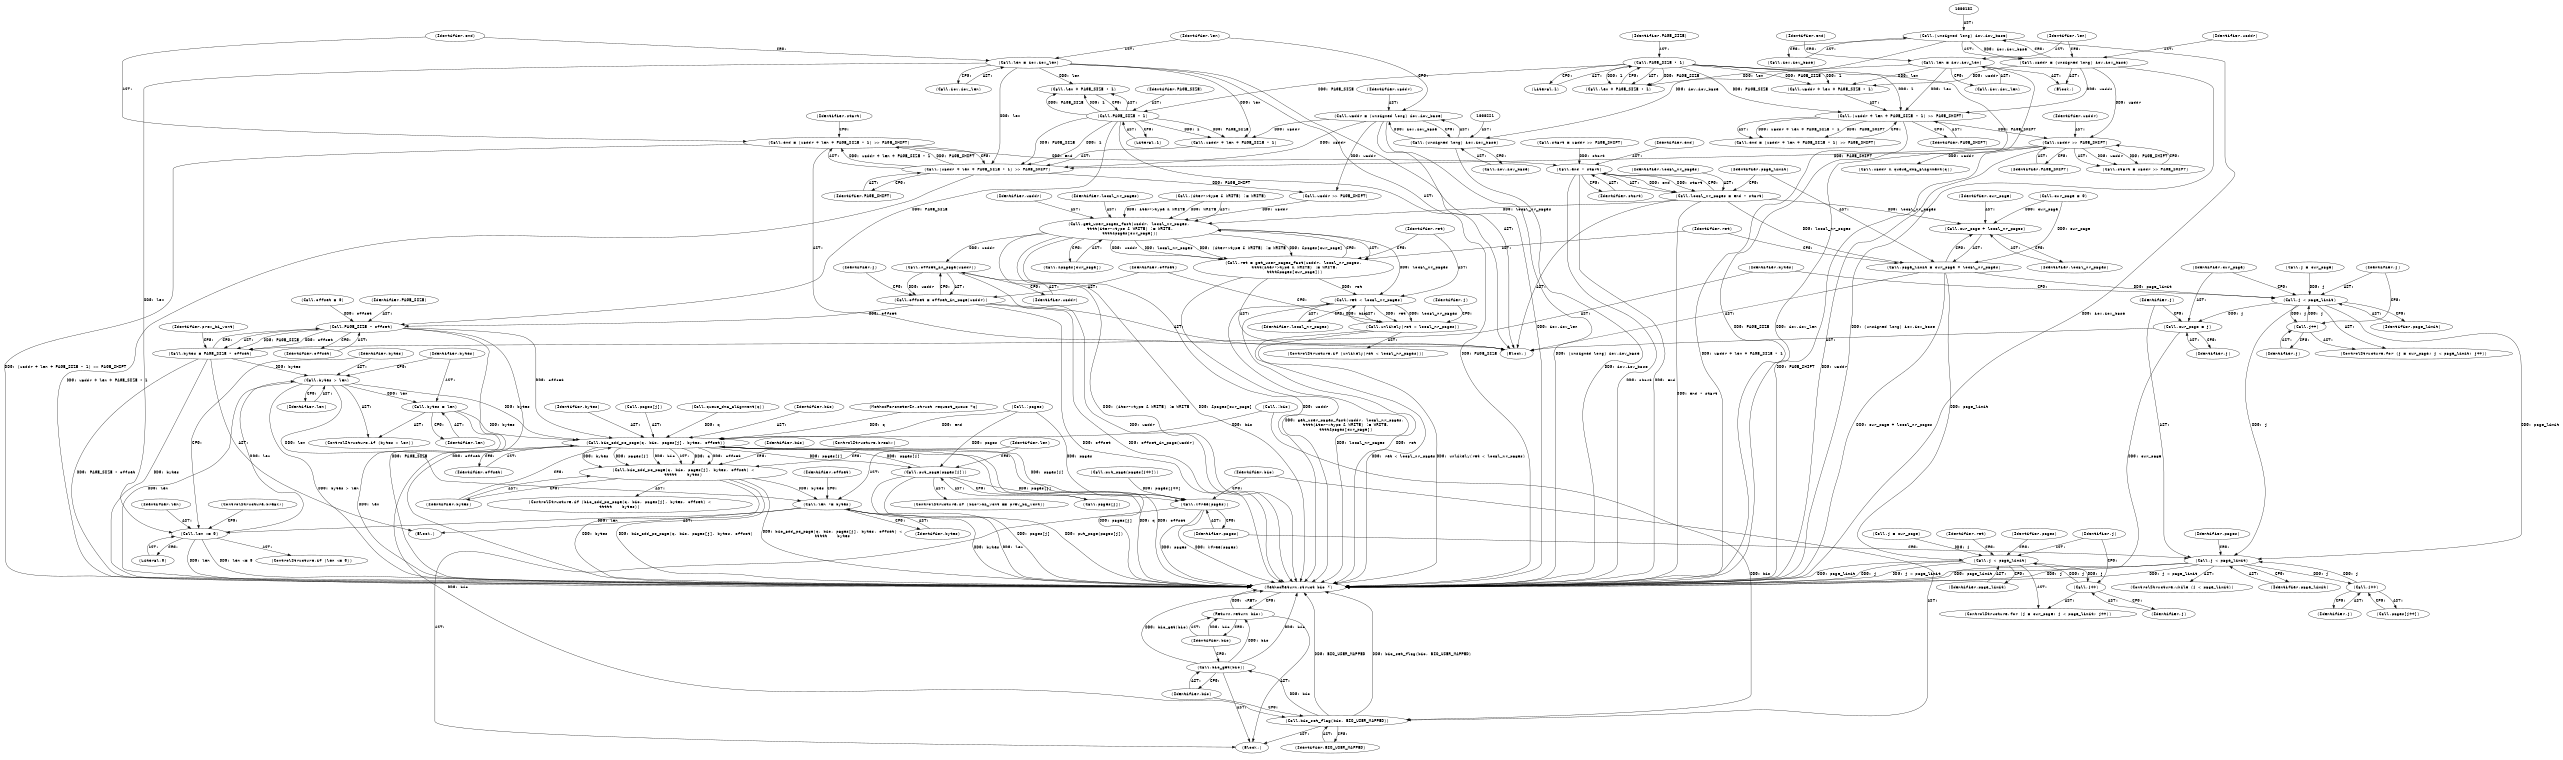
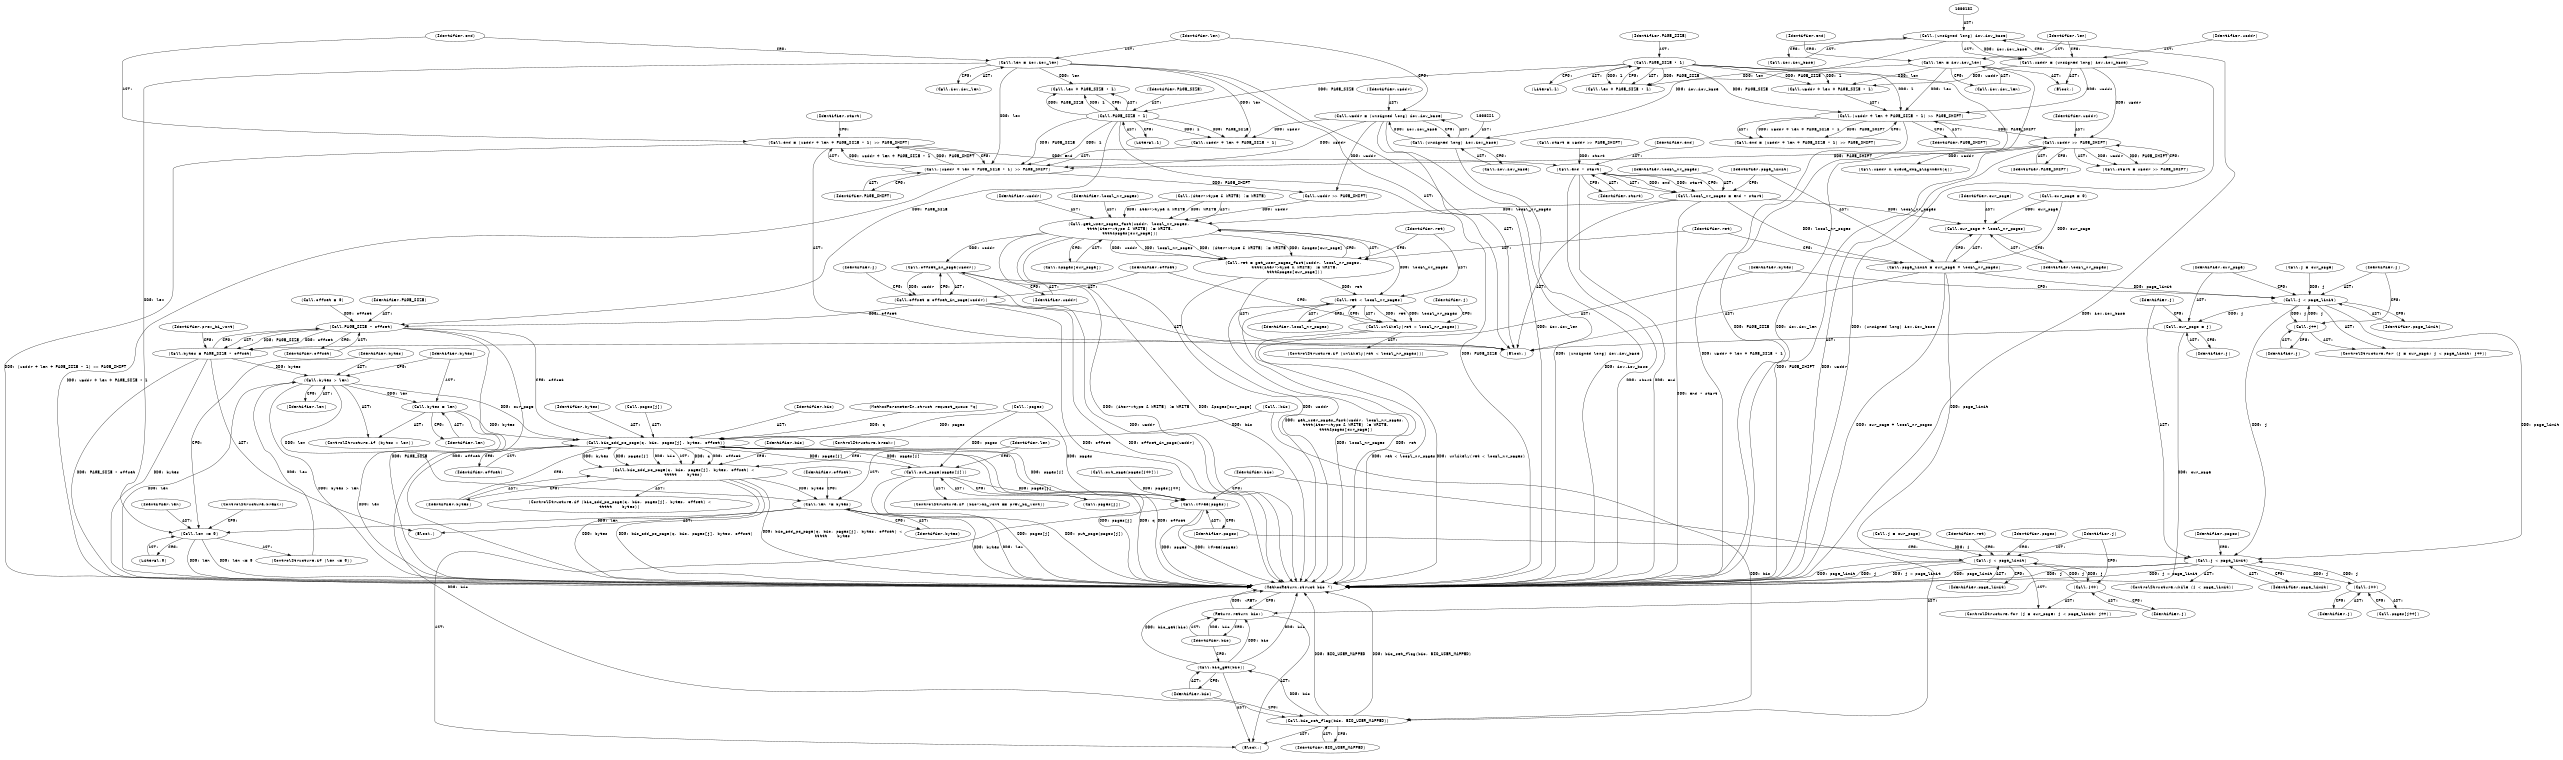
(1356, 314) -> (1356, 314)
(550, 380) -> (550, 380)
(517, 407) -> (517, 407)
(728, 407) -> none
(952, 425) -> (952, 425)
(262, 481) -> (275, 460)
(1990, 571) -> (1850, 601)
